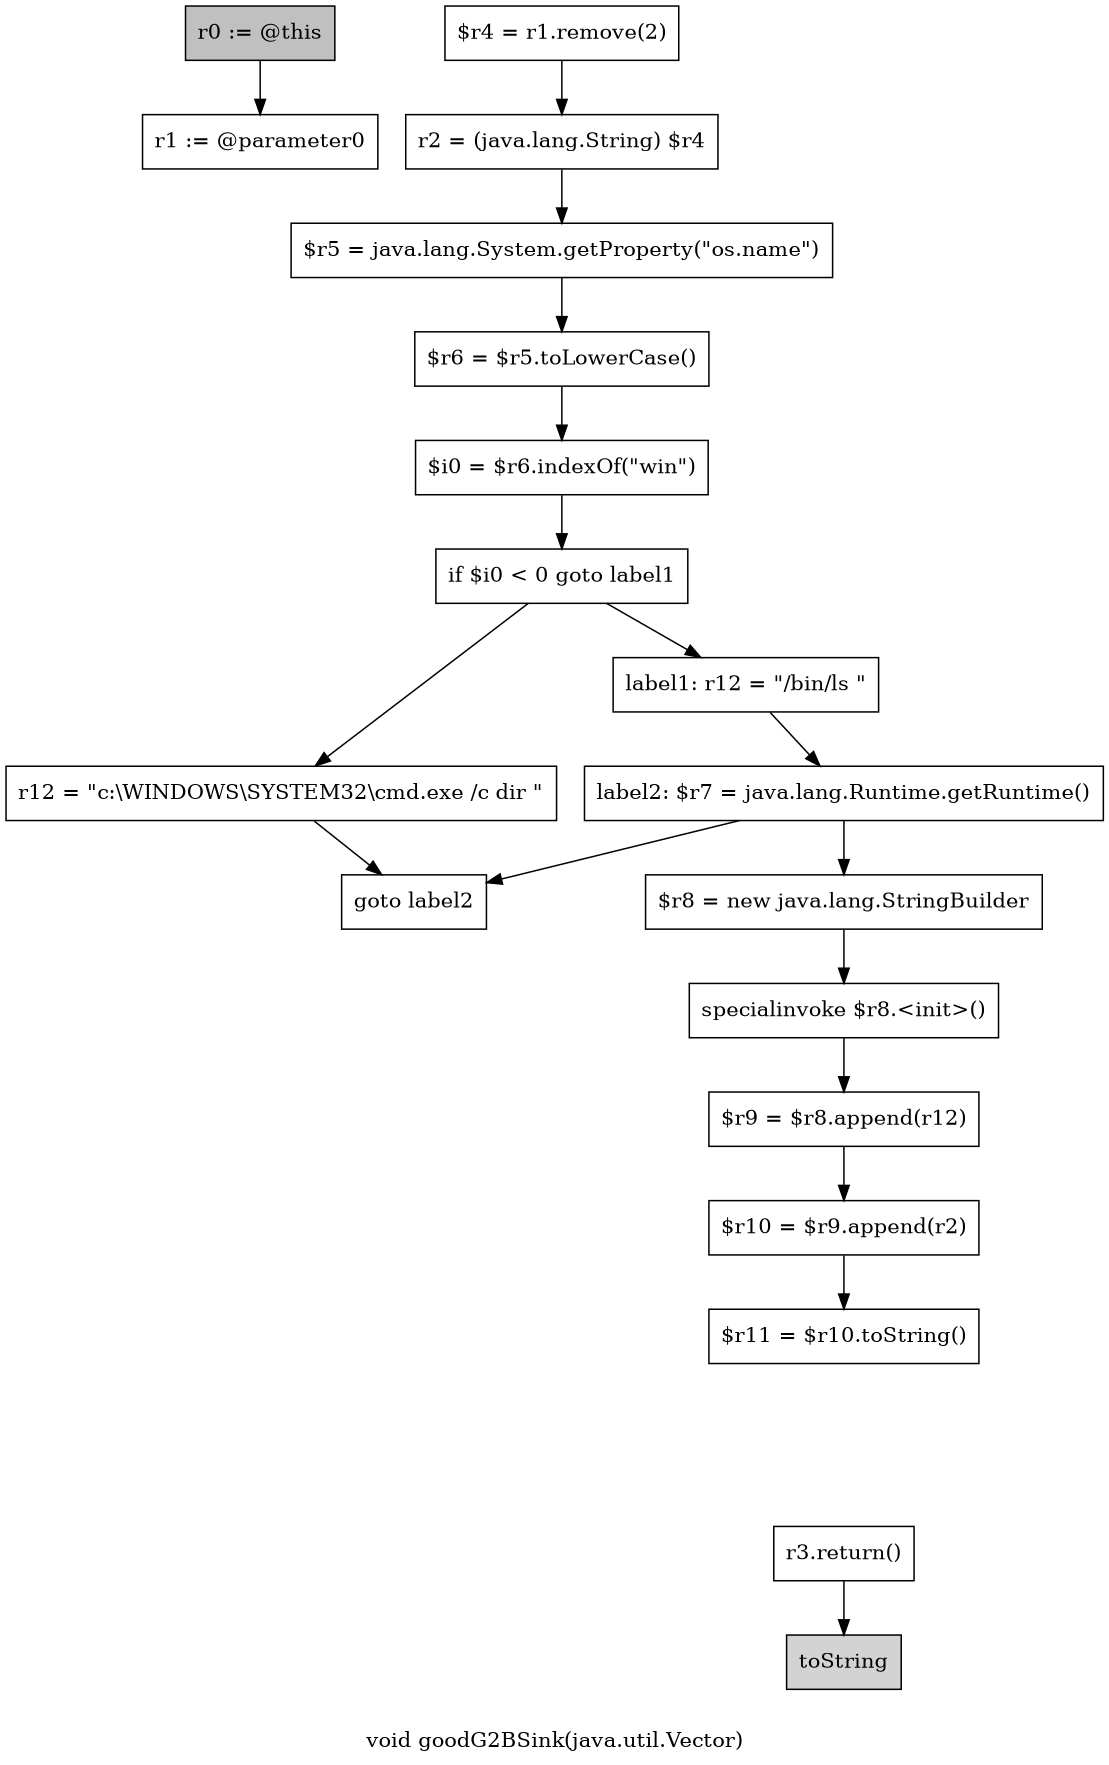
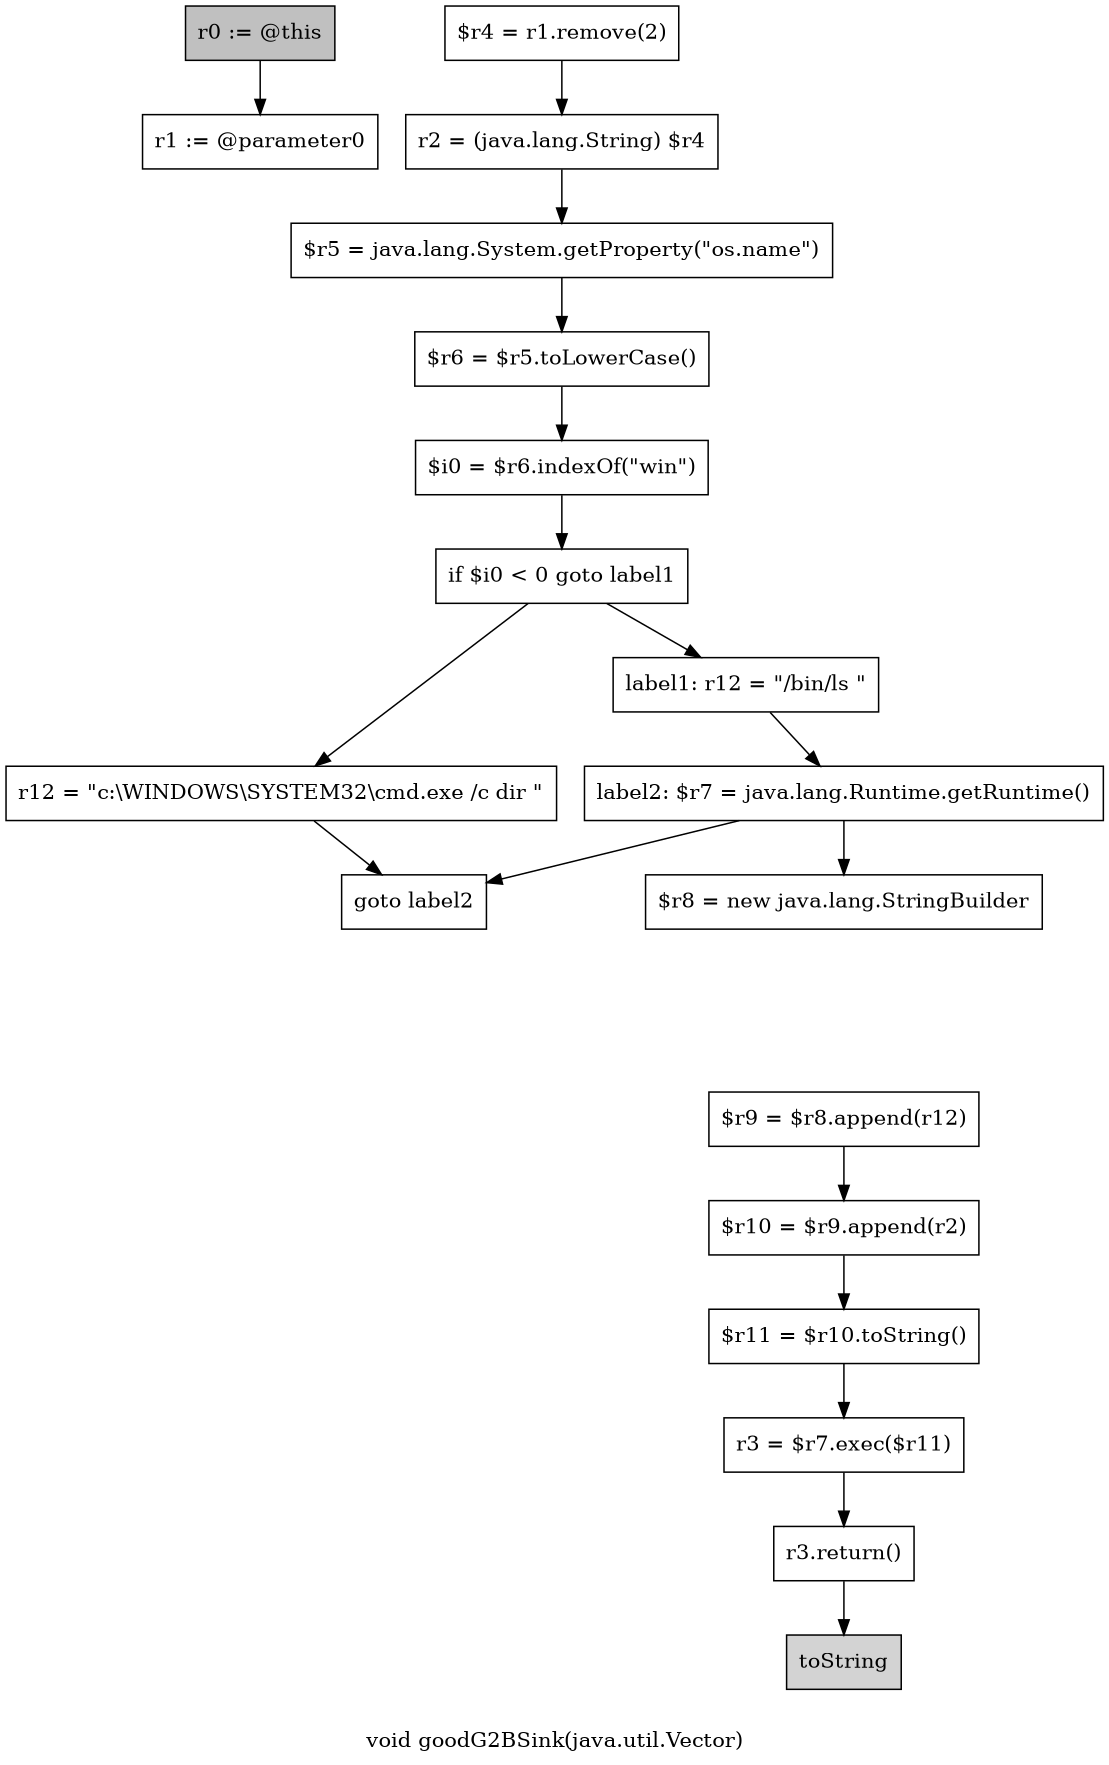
(844, 1011) -> none
none -> (844, 1445)
